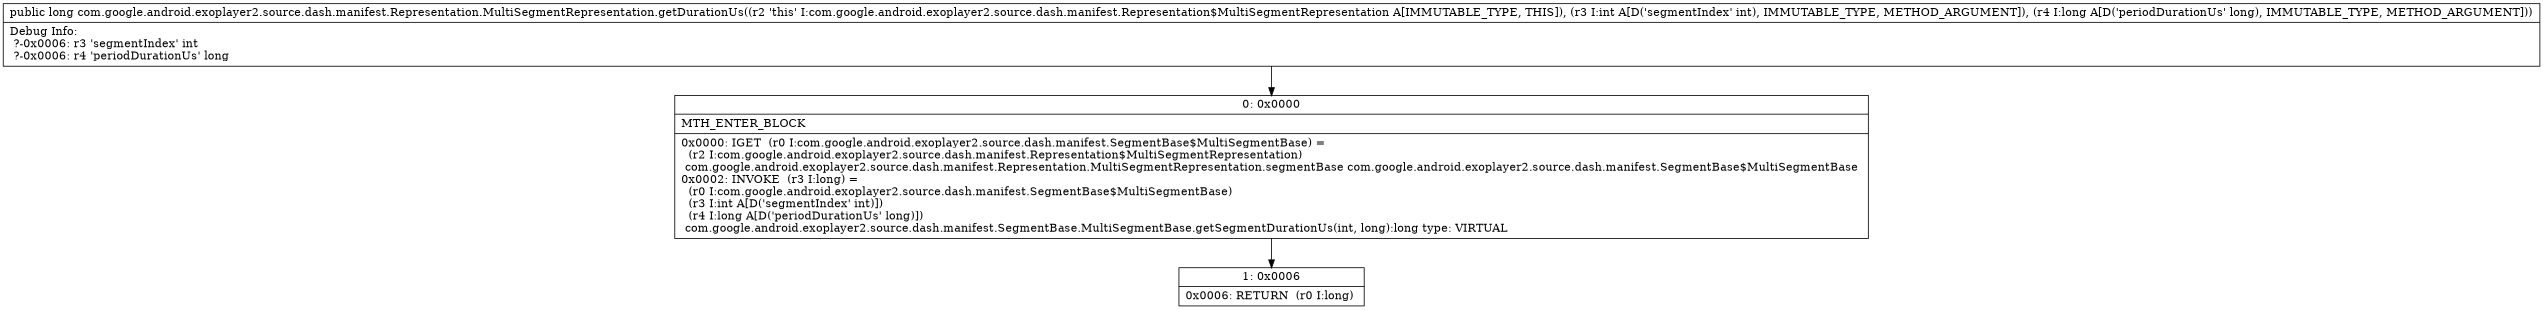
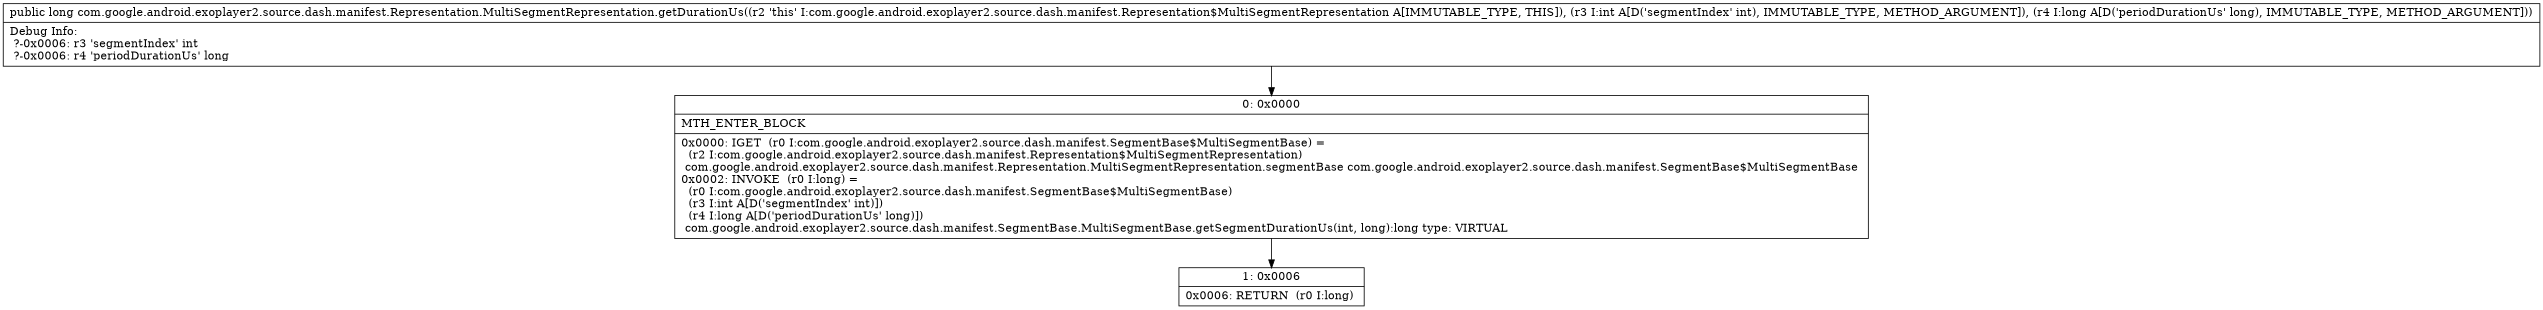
(772, 180) -> (772, 180)
